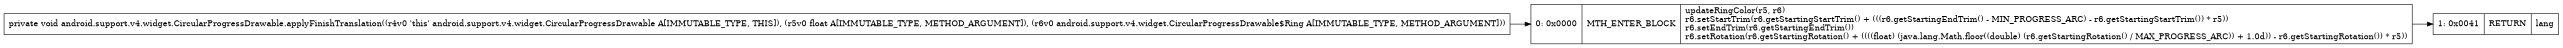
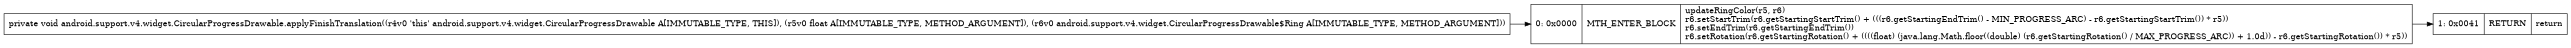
(2545, 24) -> (2549, 24)
